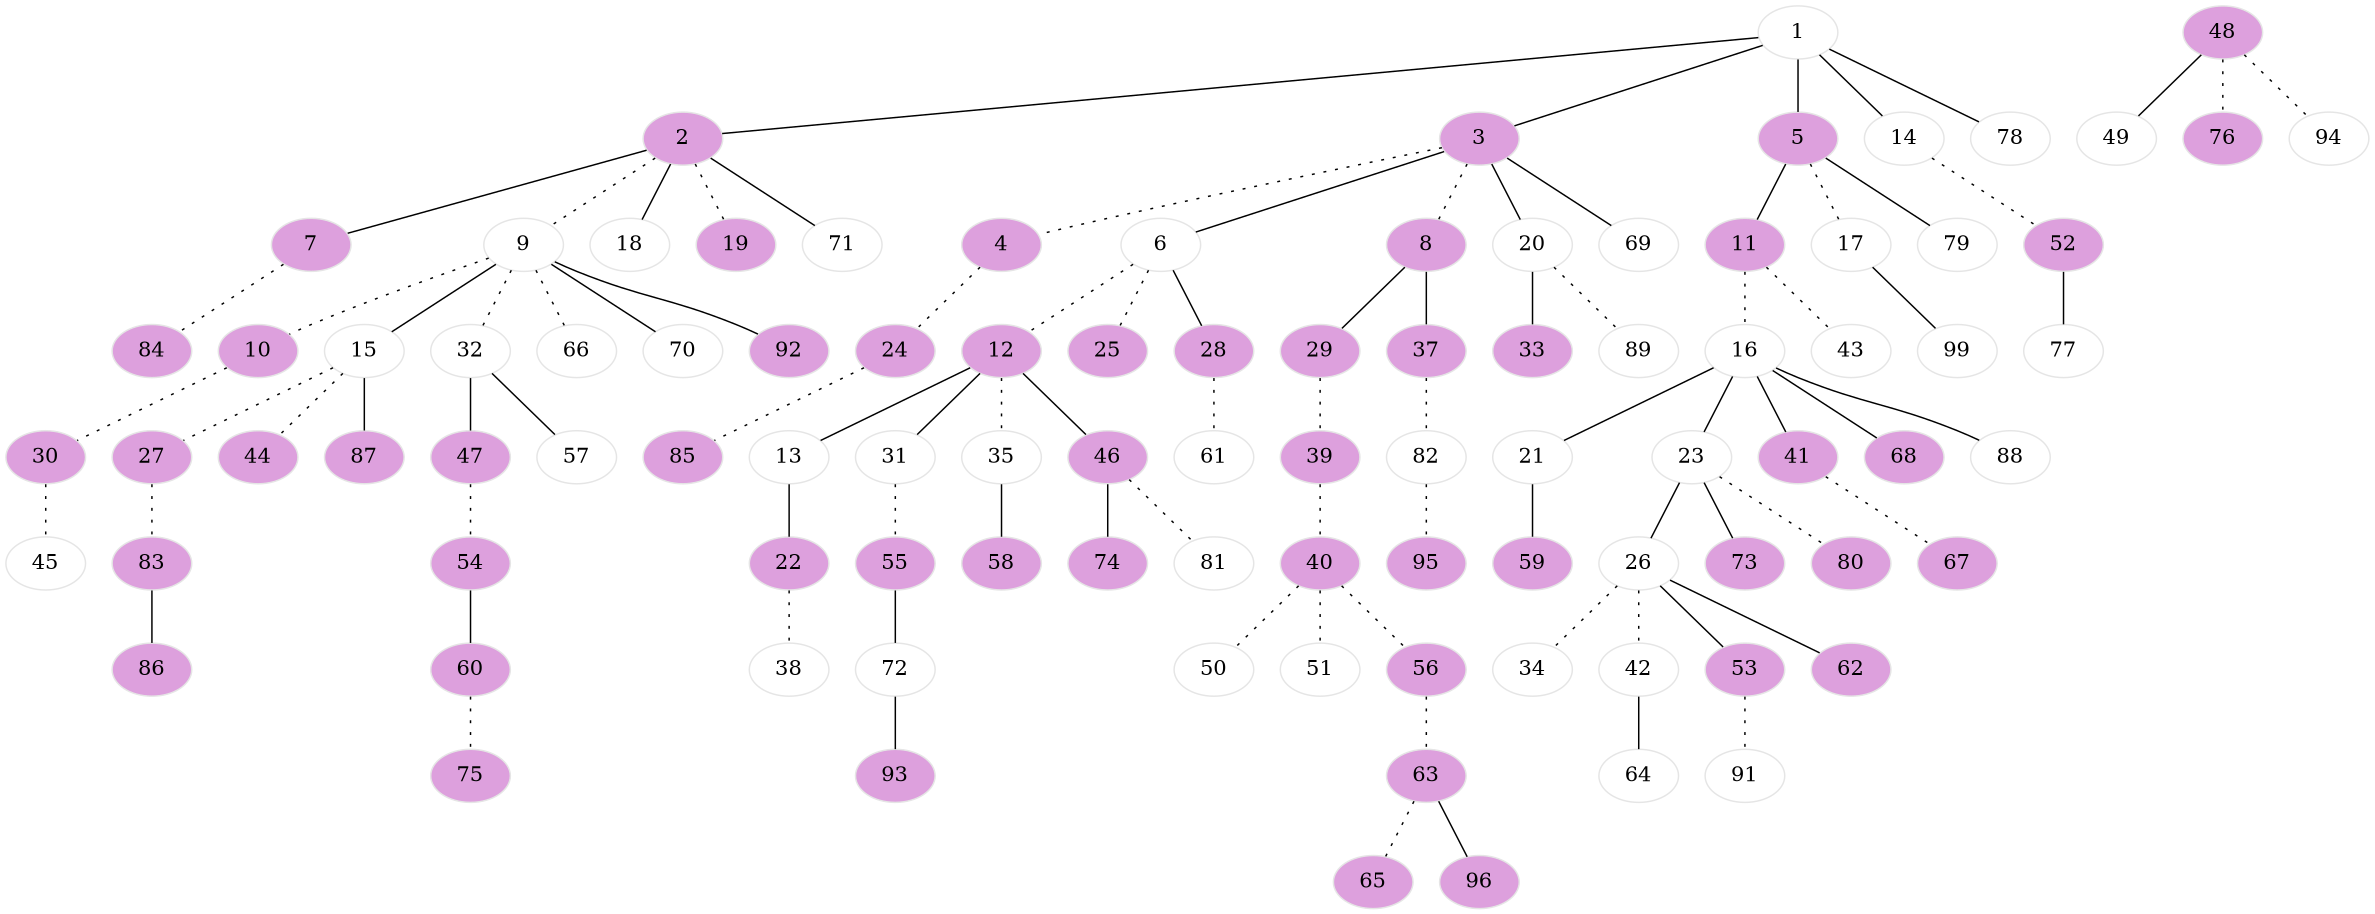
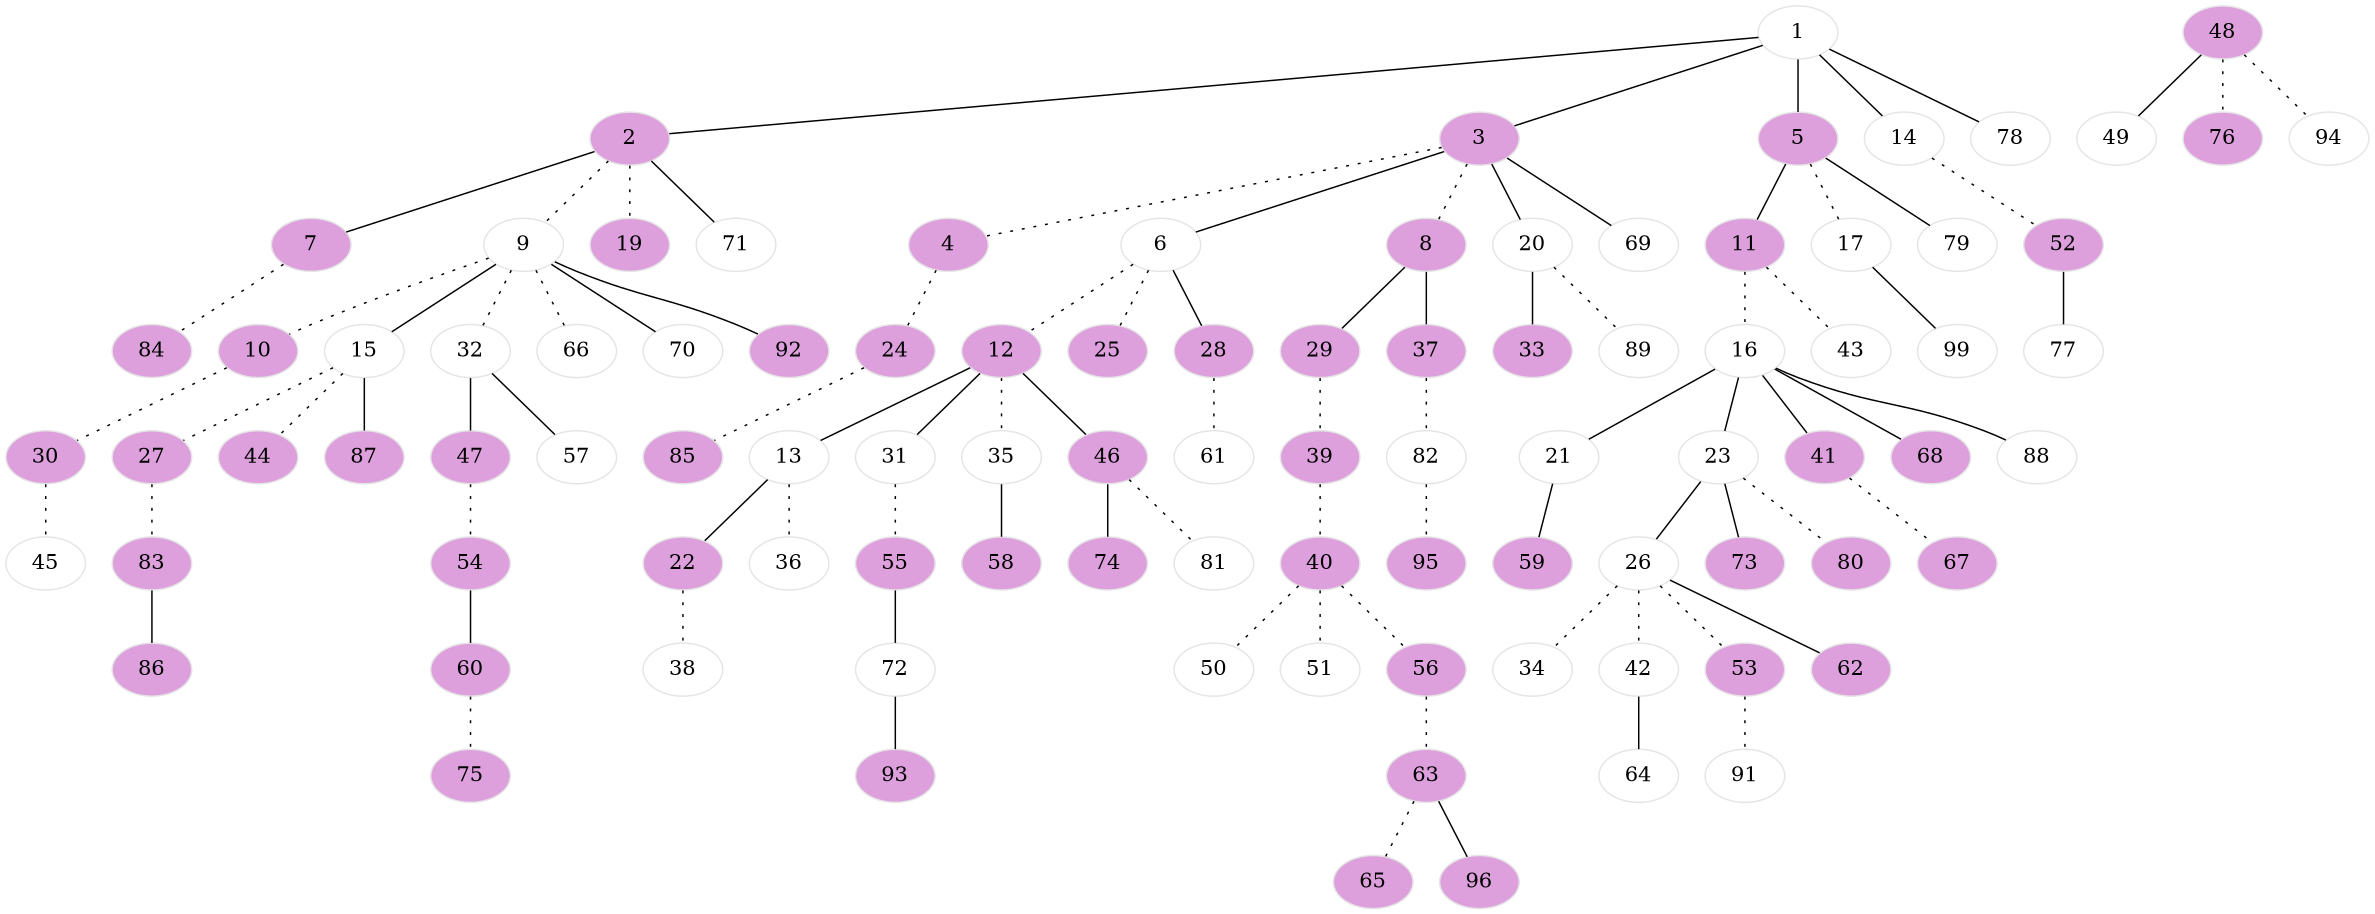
(630, 245) -> none
none -> (789, 563)
(1692, 616) -> (1692, 616)
